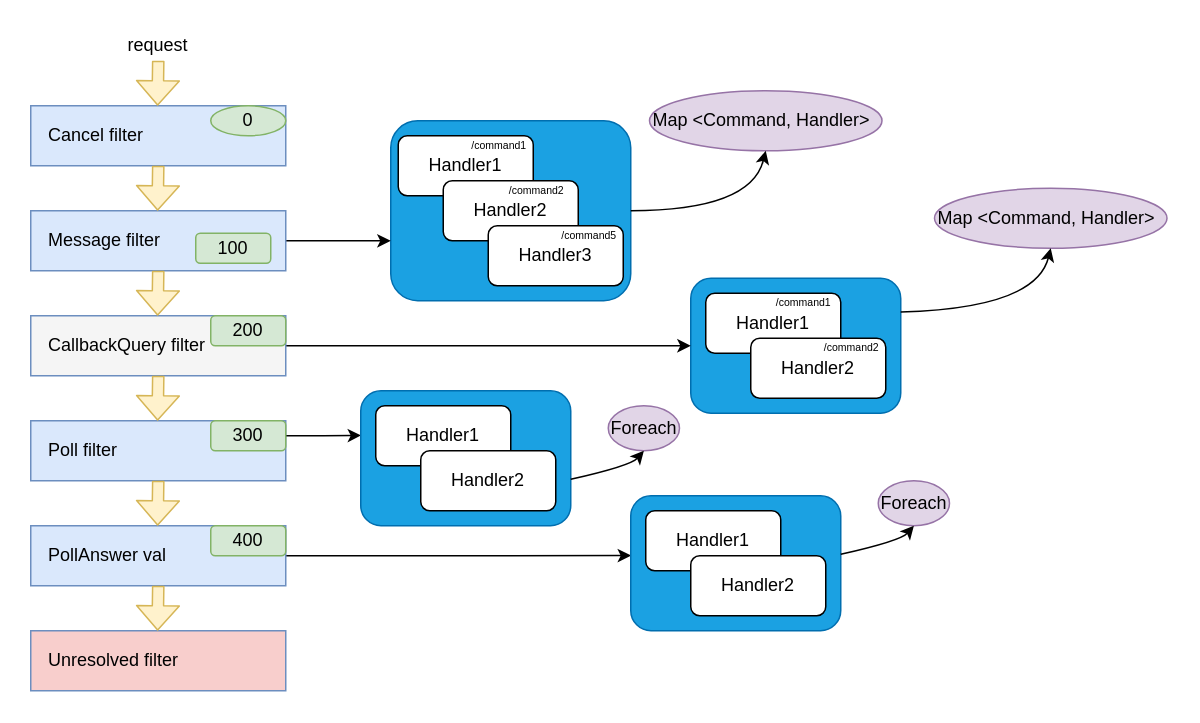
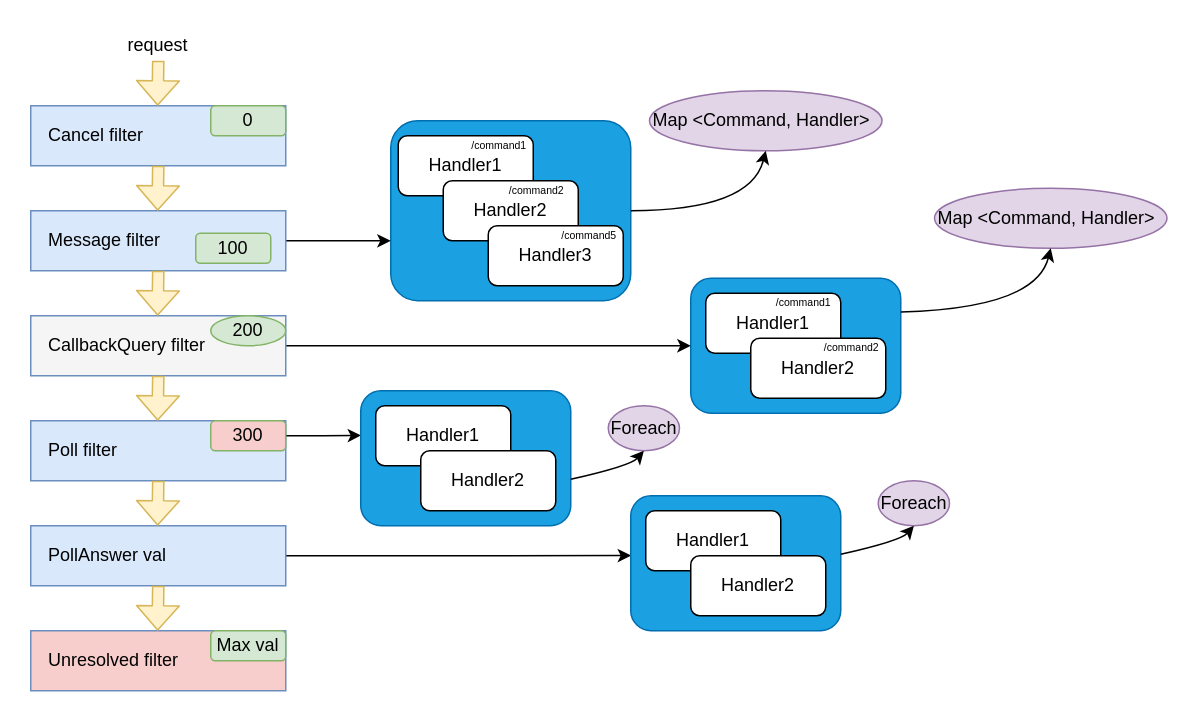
(248, 121) -> (248, 121)
(248, 331) -> (248, 331)
(248, 436) -> (248, 436)
(248, 541) -> none
none -> (248, 646)
